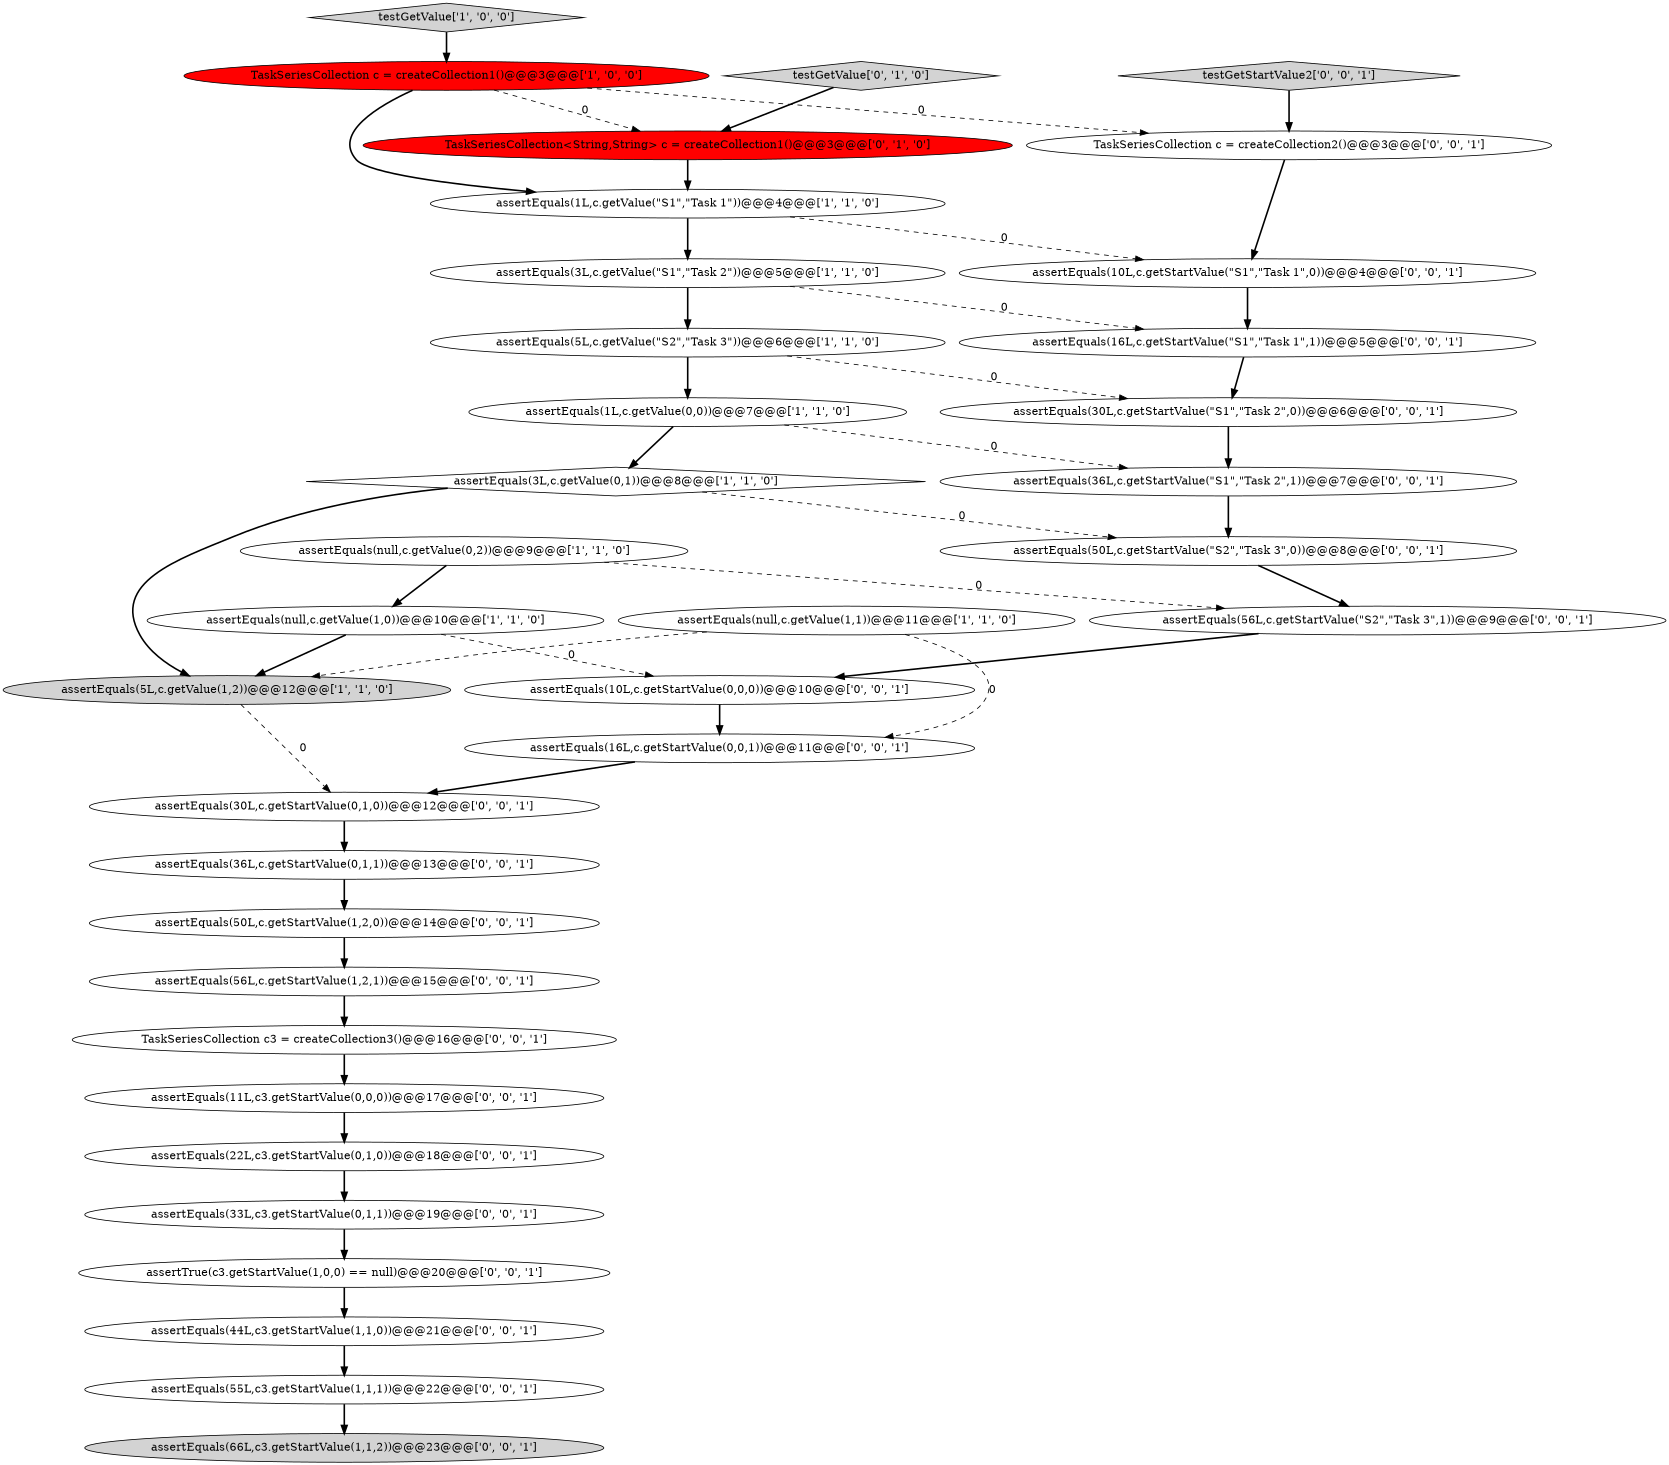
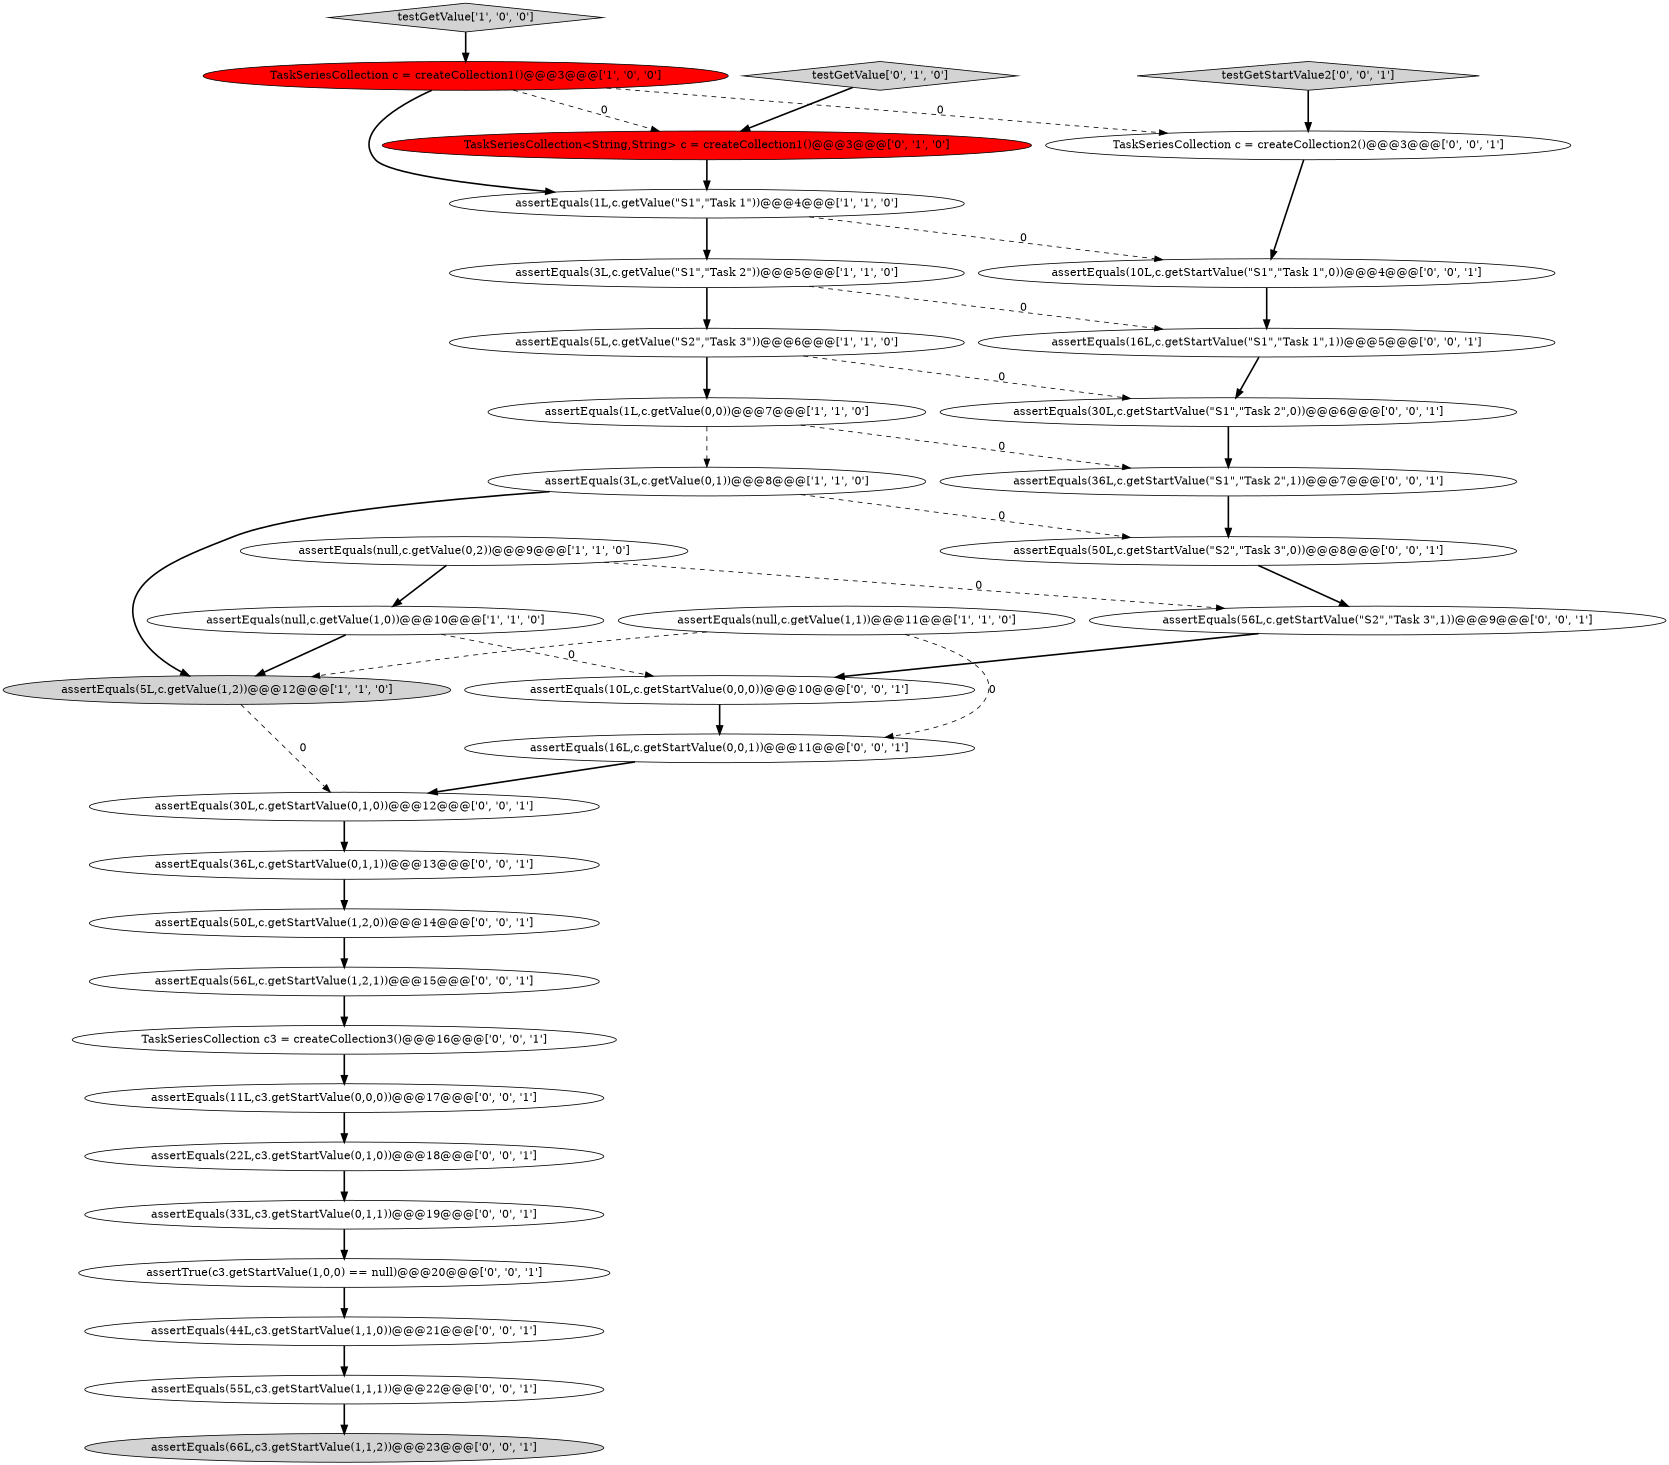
(654, 444) -> (707, 443)
(616, 482) -> (707, 482)
